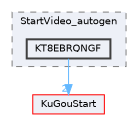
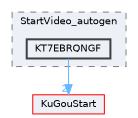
(69, 49) -> (69, 49)
